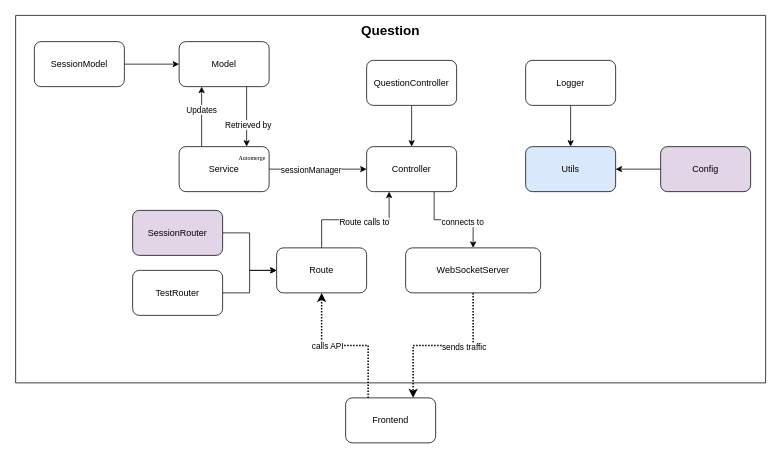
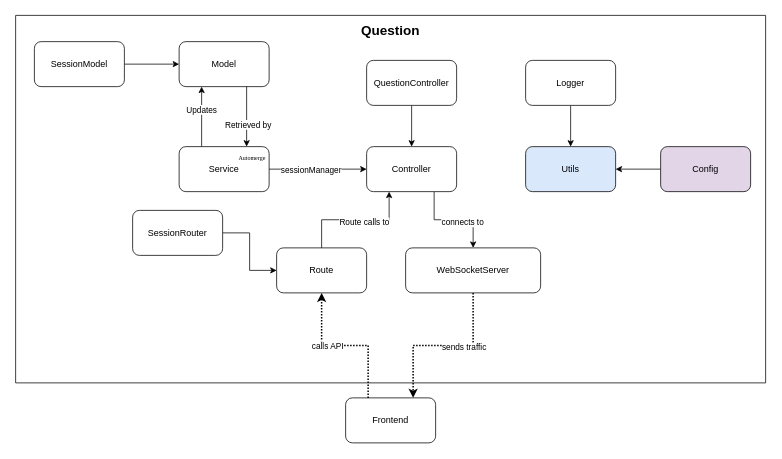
(177, 233) -> (177, 233)
(177, 293) -> none
(245, 293) -> none
